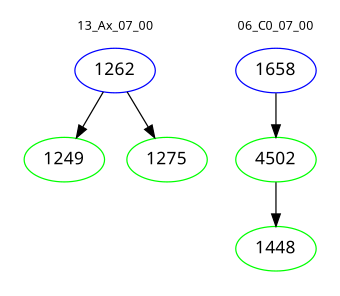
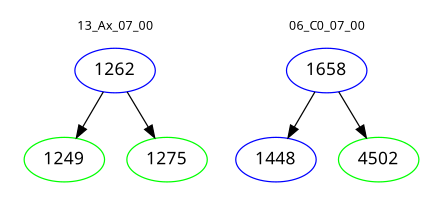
(276, 198) -> (305, 109)
(276, 249) -> (276, 160)
